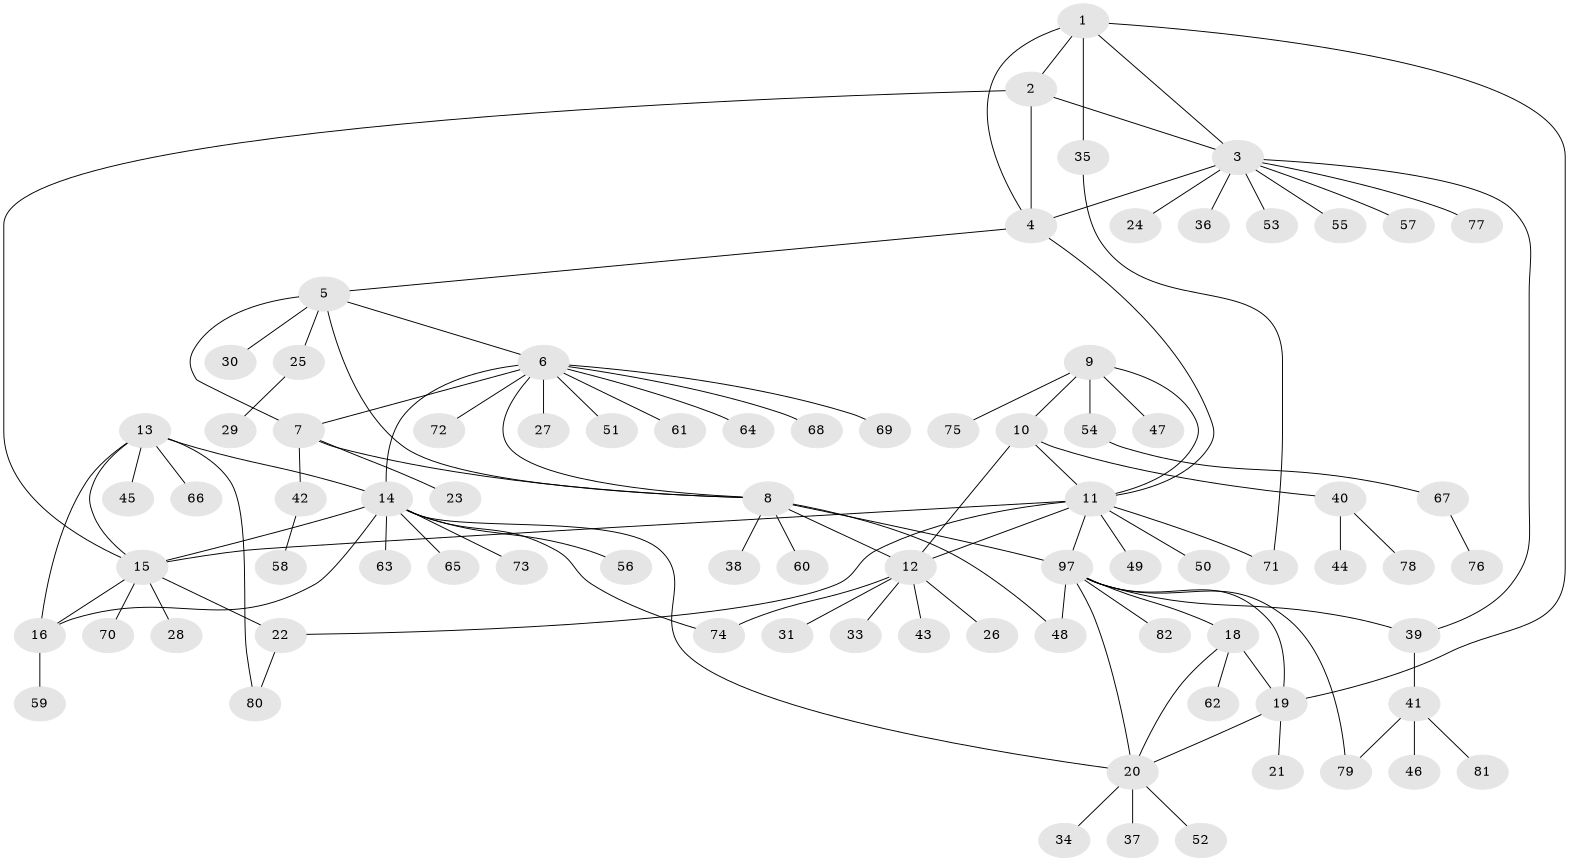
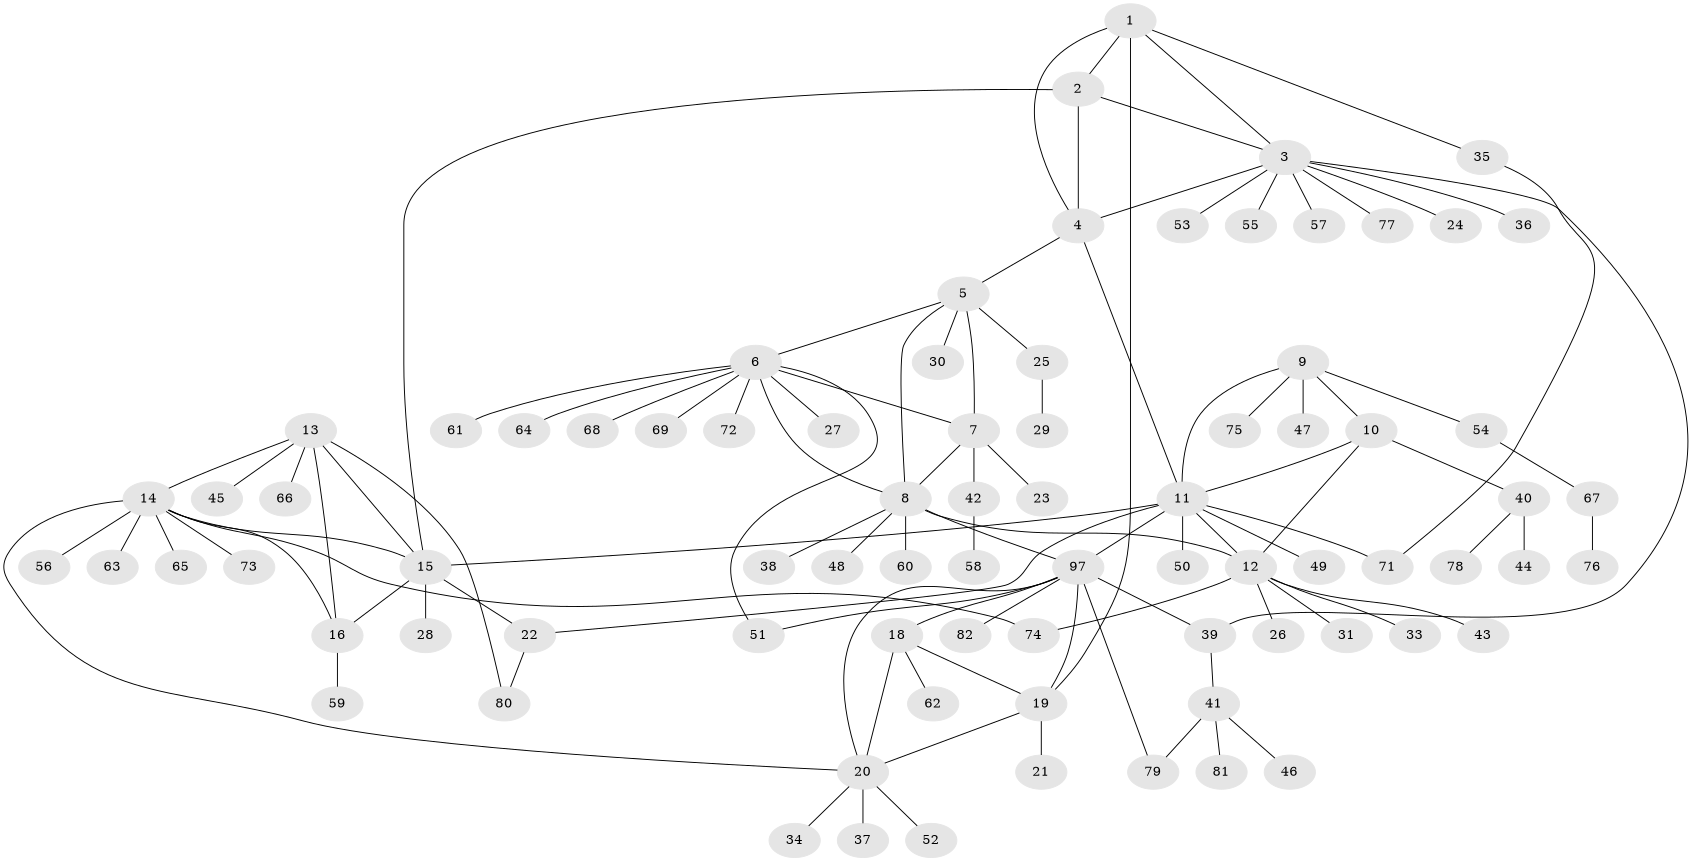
(414, 405) -> none
(1064, 602) -> (907, 607)
(108, 636) -> none
